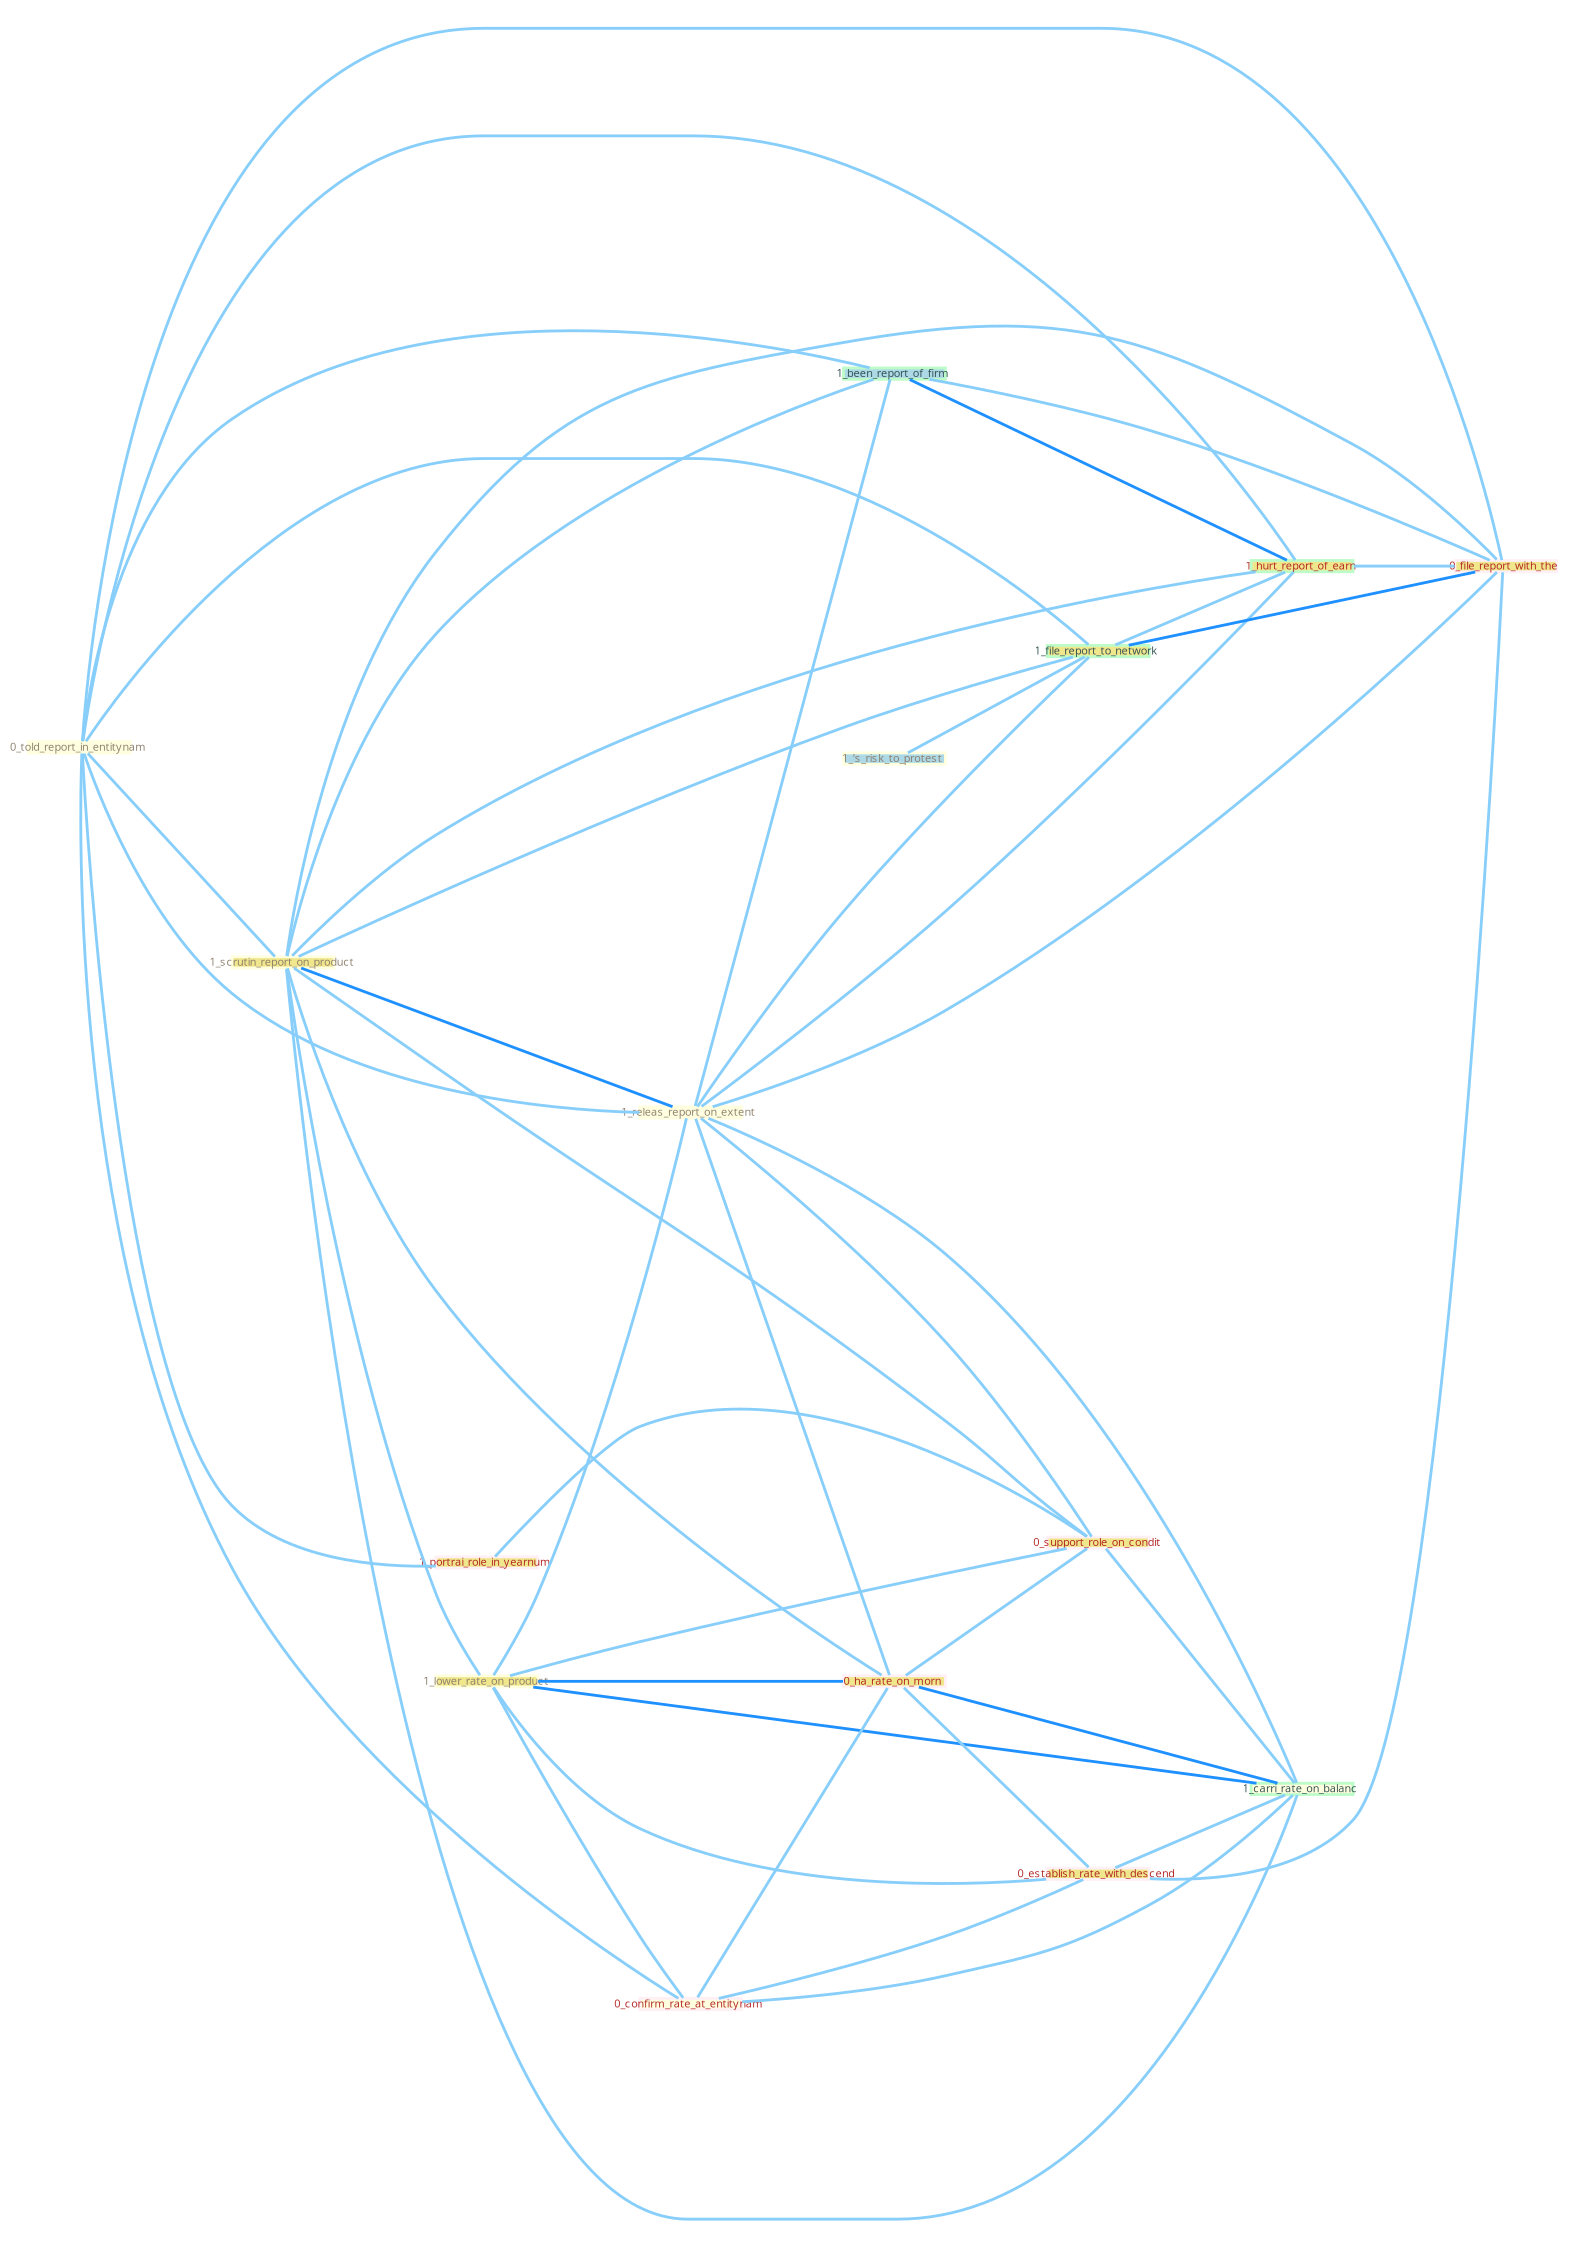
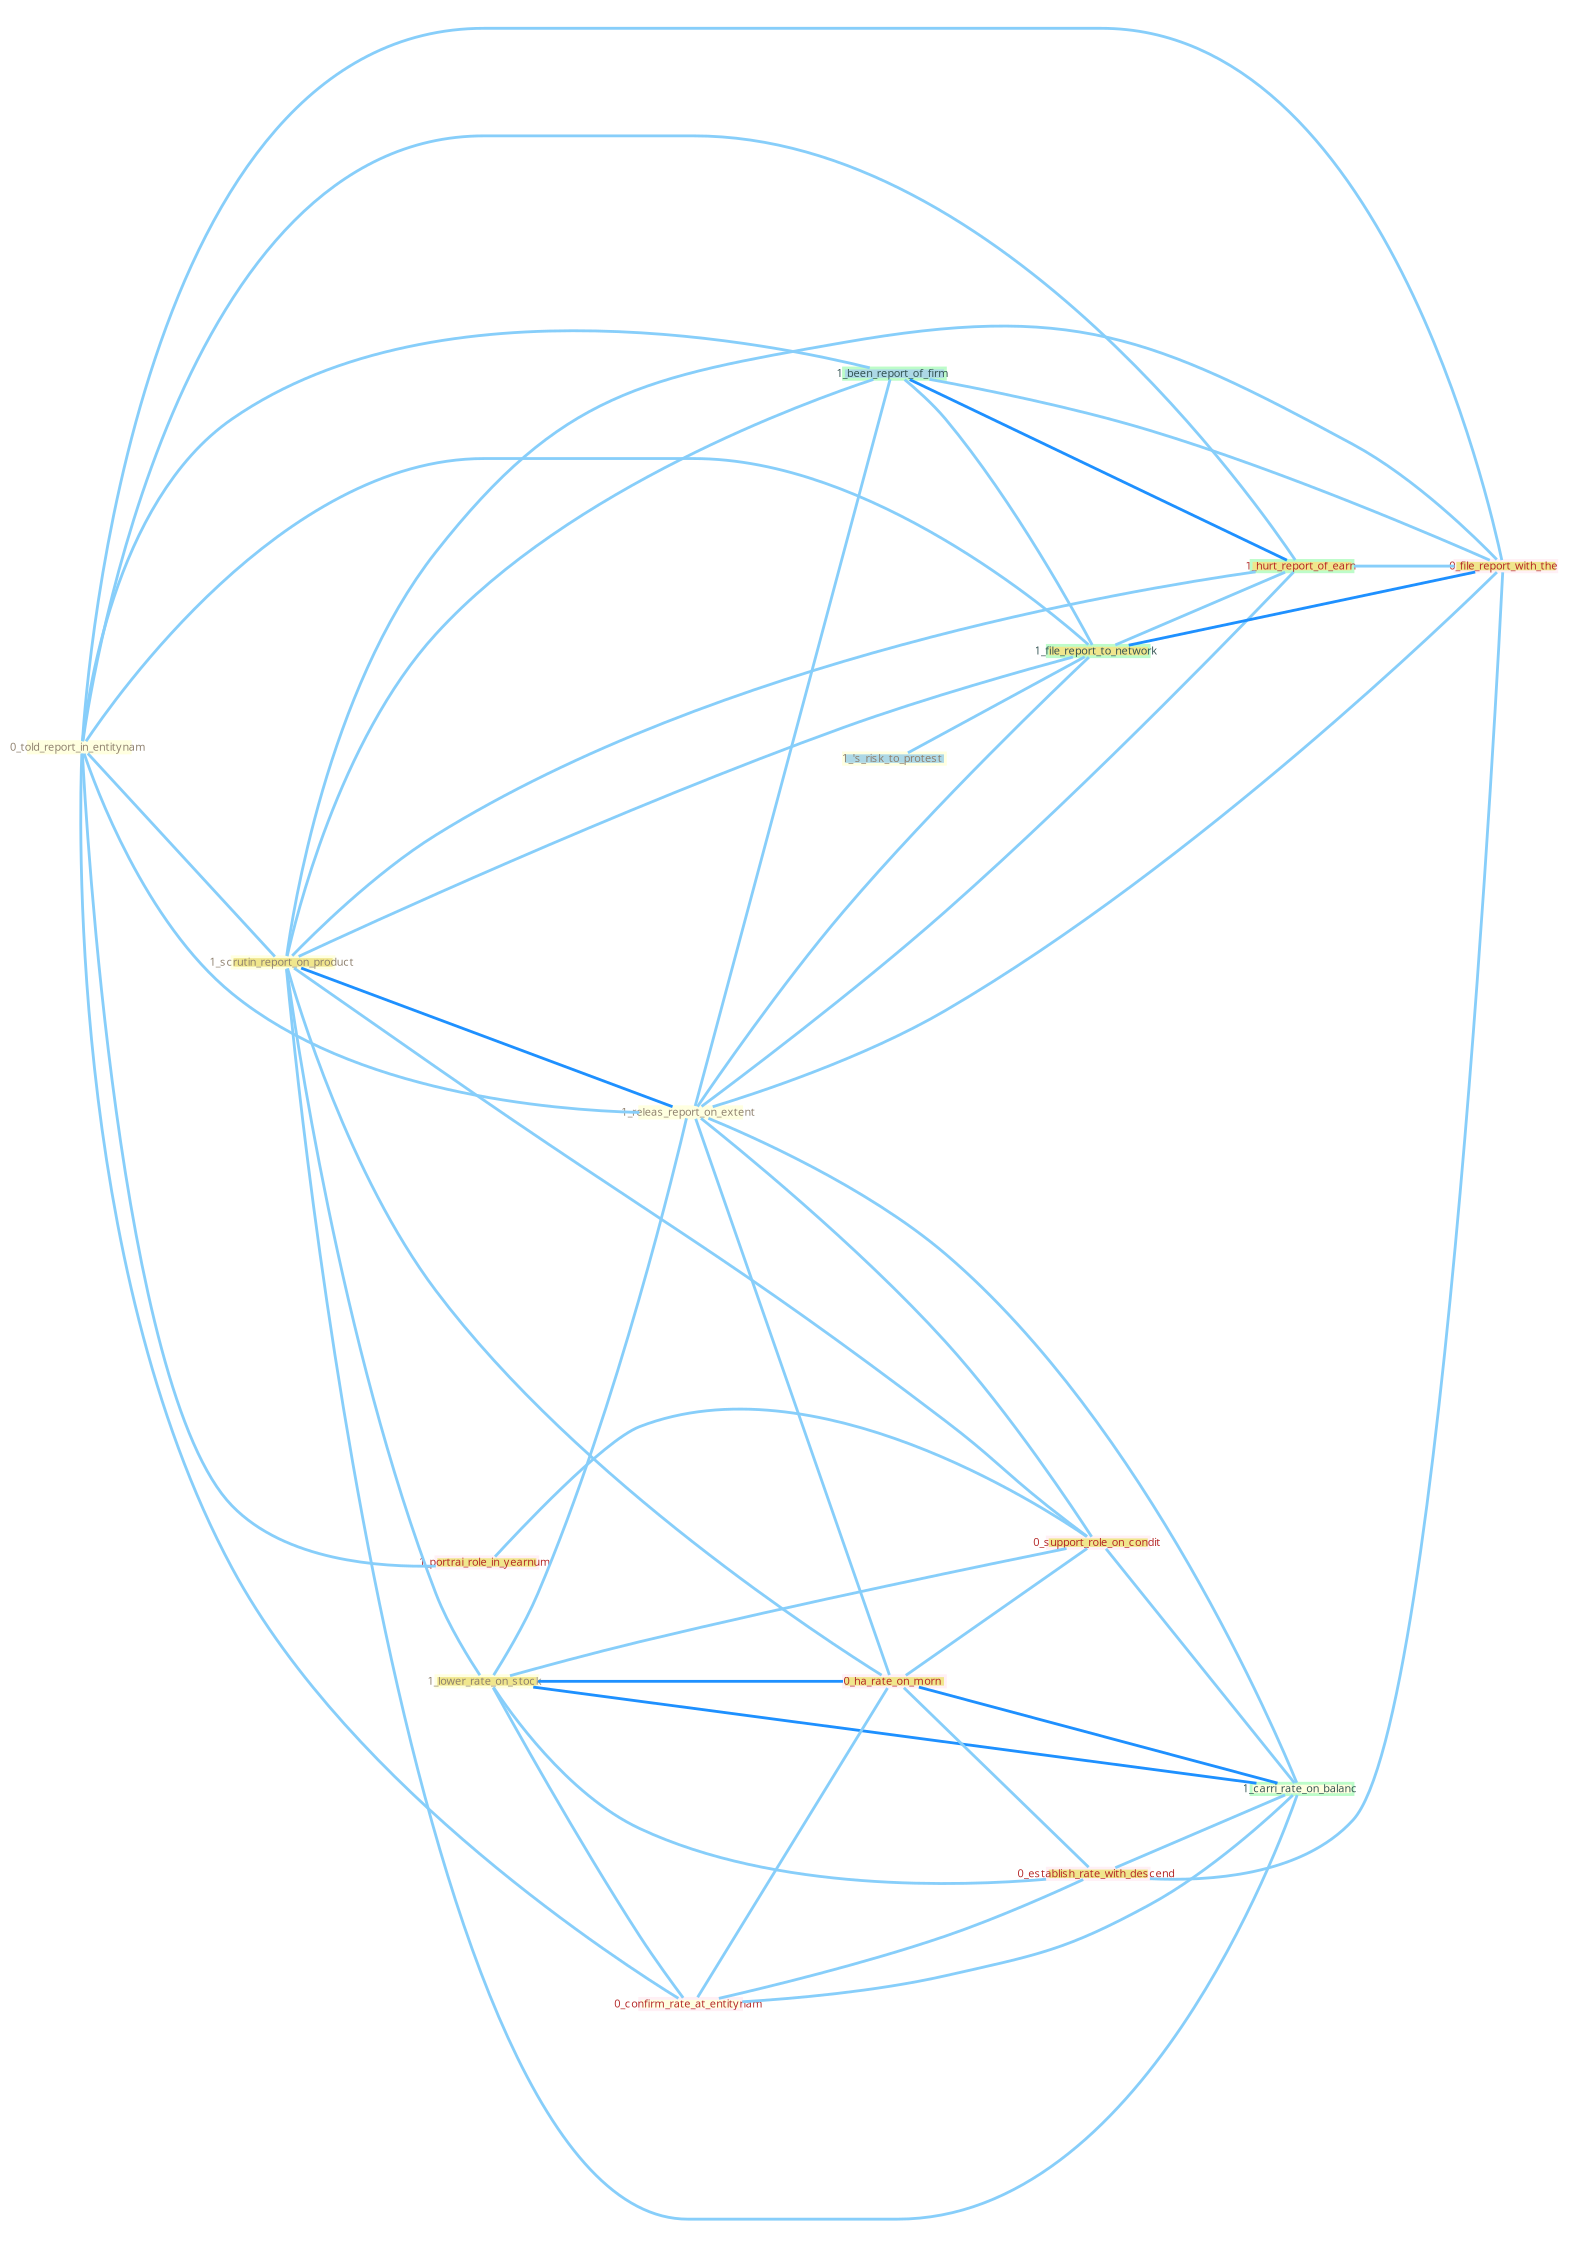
none -> (1008, 505)
(487, 1681) -> (487, 1681)
